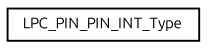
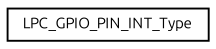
(103, 25) -> (108, 25)
